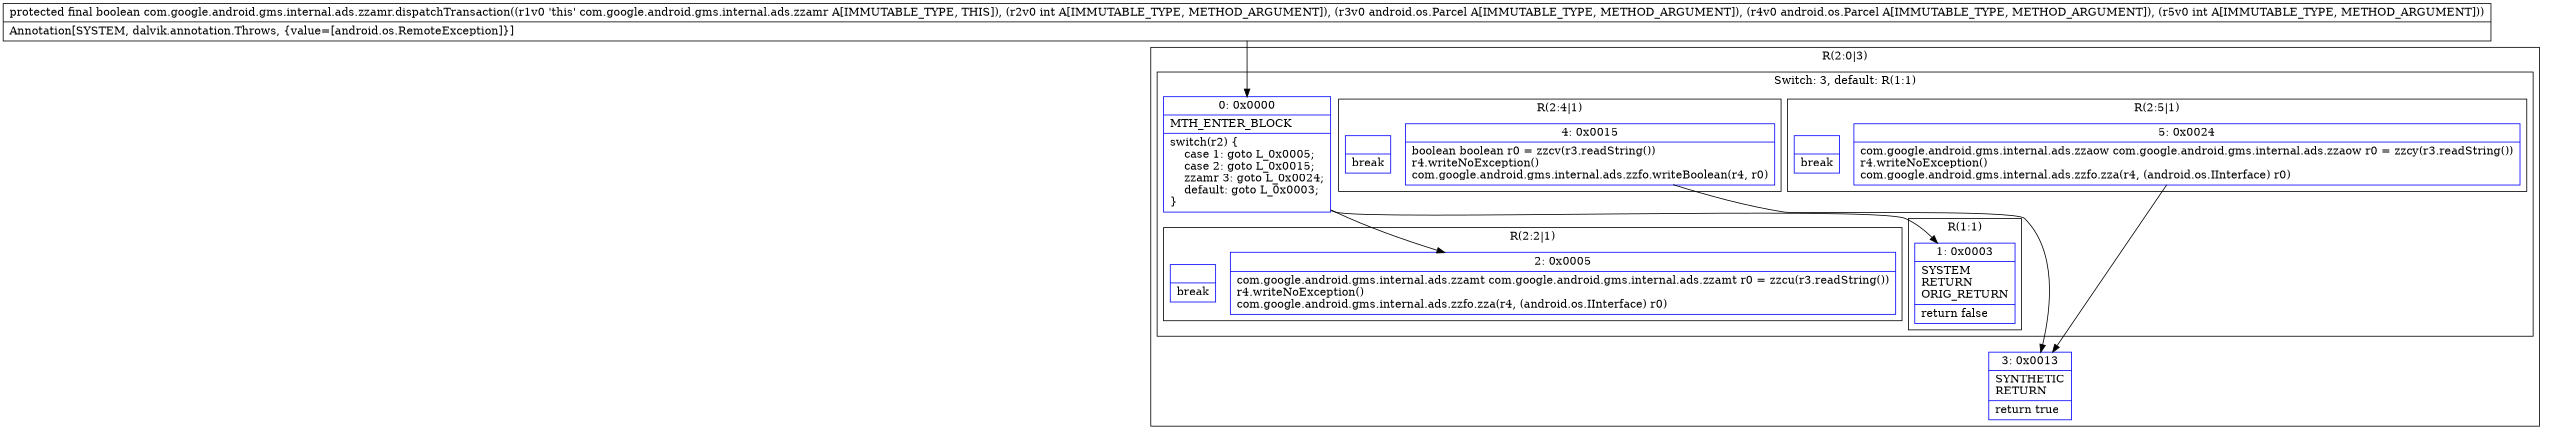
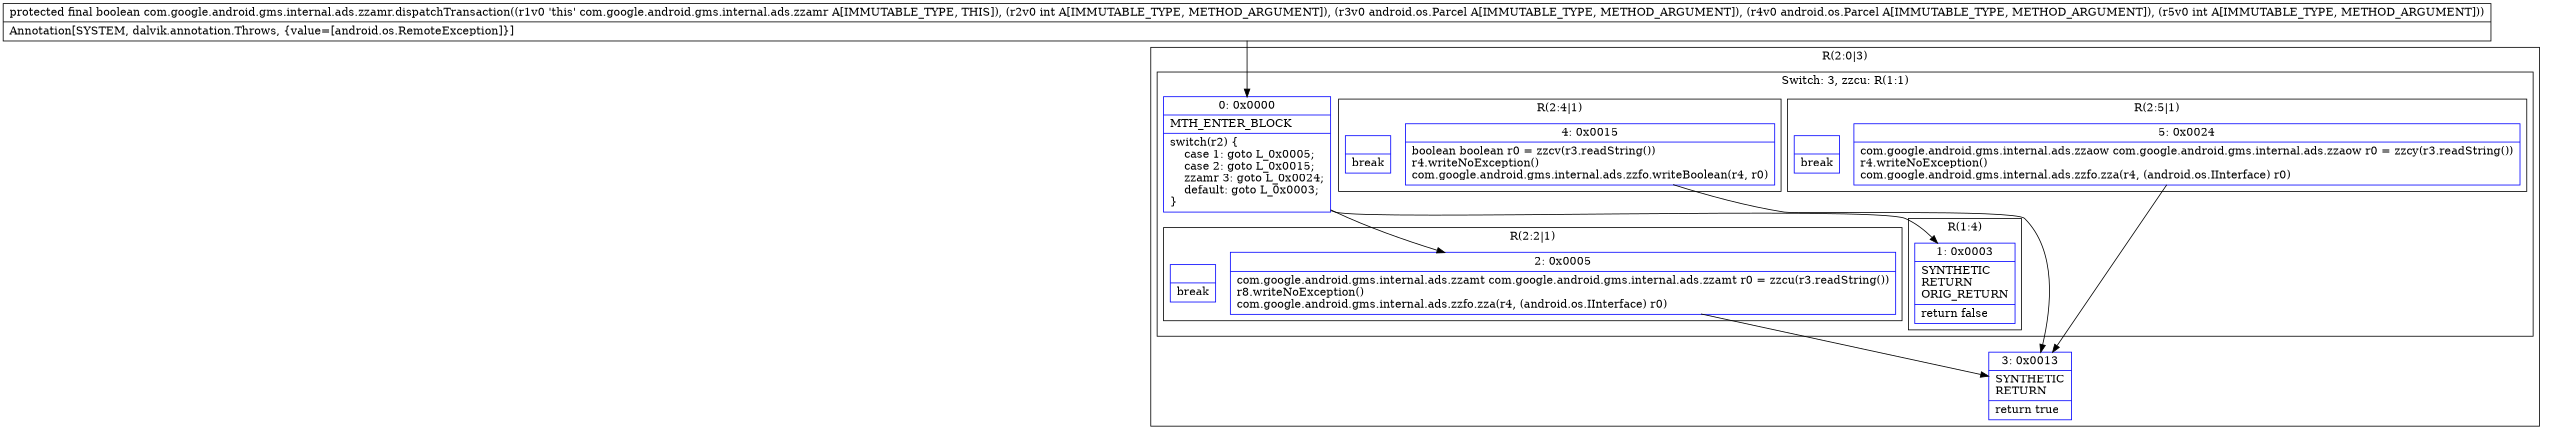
(1845, 81) -> (1845, 81)
(1965, 228) -> (1965, 228)
(1946, 271) -> (1956, 271)
(1300, 292) -> (1300, 292)
none -> (1841, 344)
